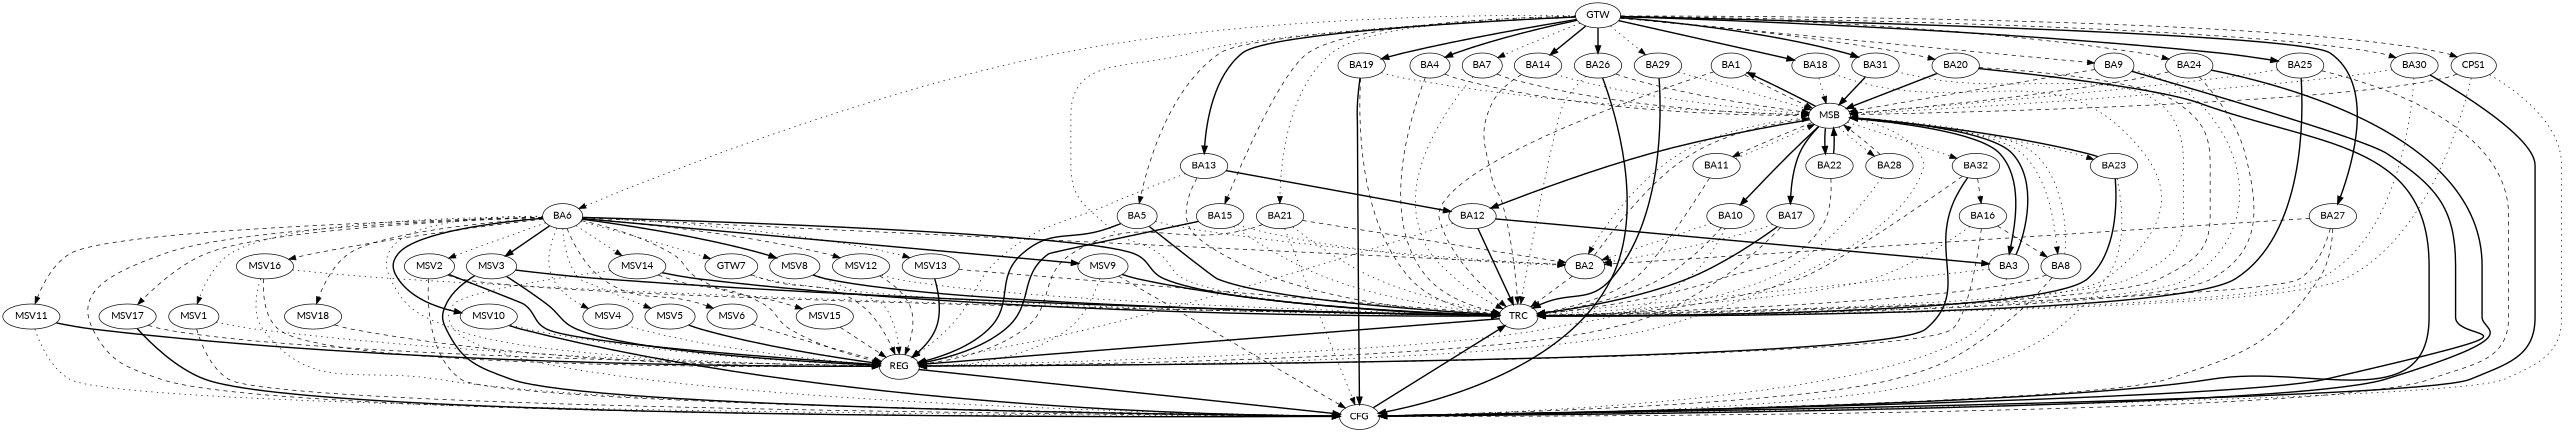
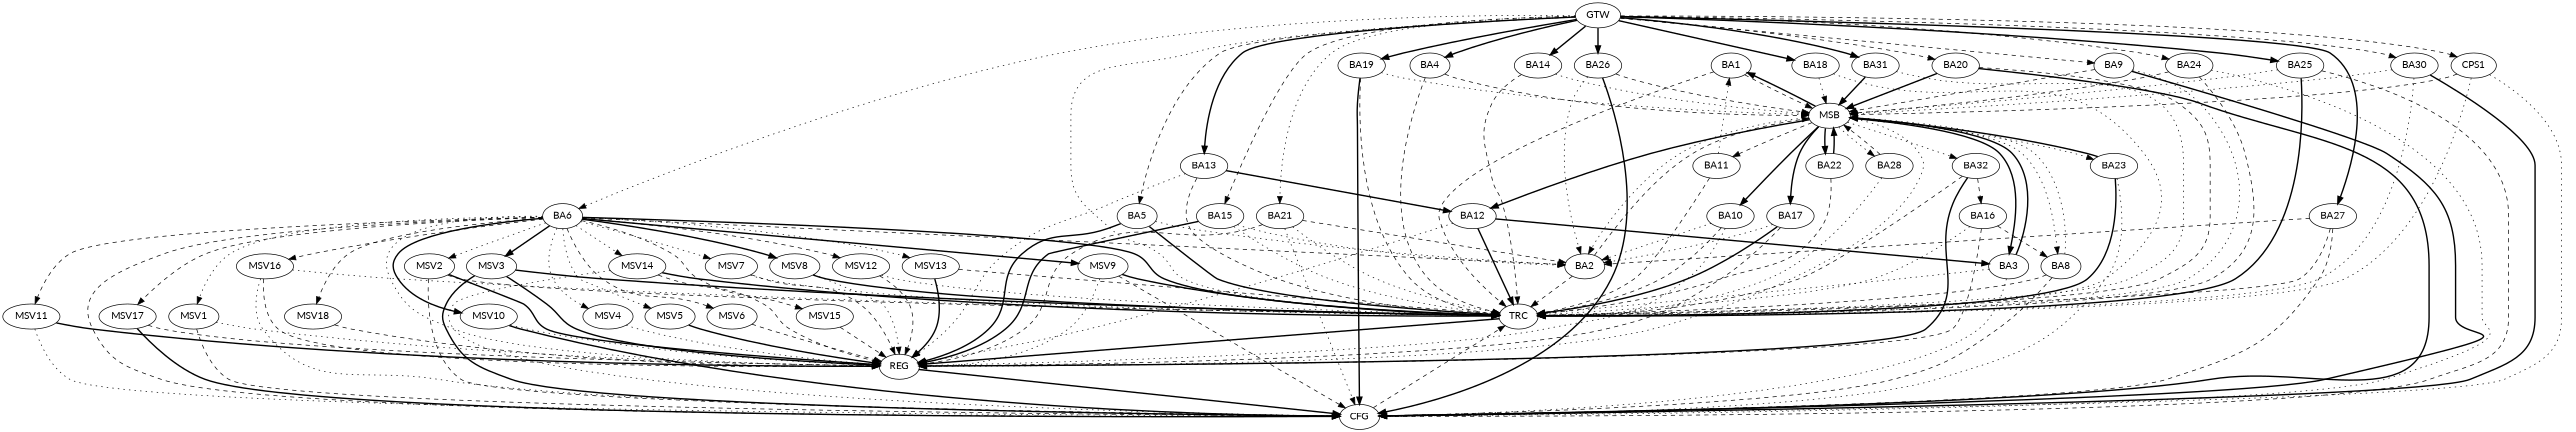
(1482, 66) -> none
(1658, 66) -> none
(1772, 143) -> (1723, 119)
(1544, 182) -> (1564, 160)
(731, 266) -> (731, 266)
(1436, 369) -> (1436, 369)
(2351, 385) -> (2351, 385)
